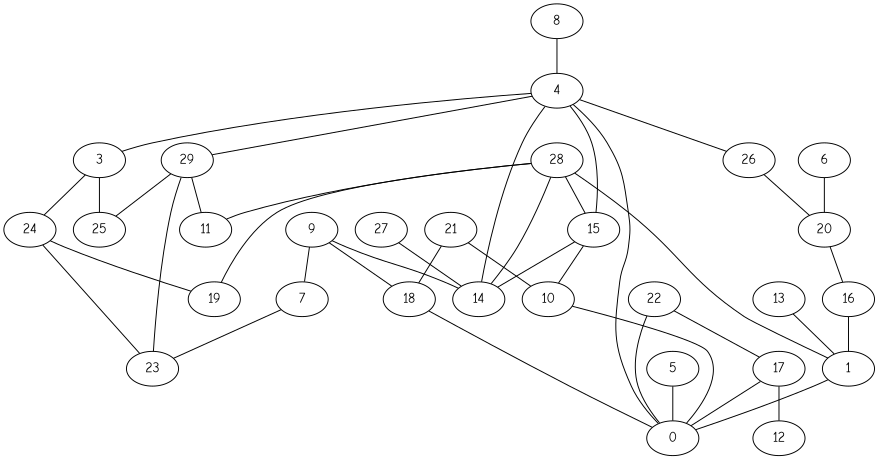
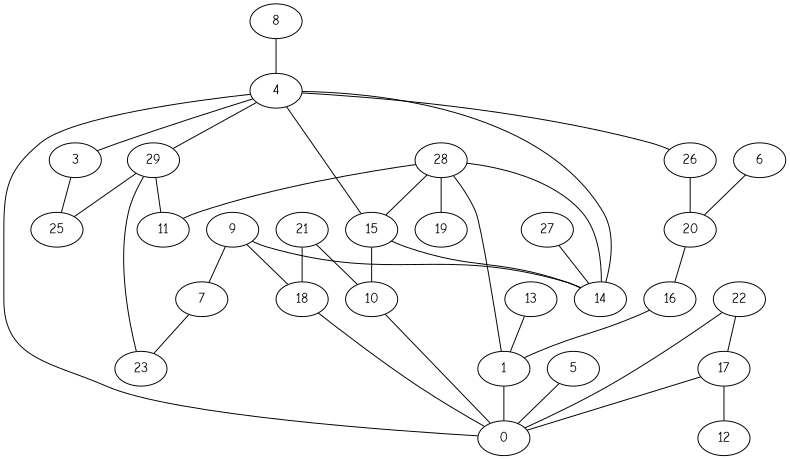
(30, 230) -> none
